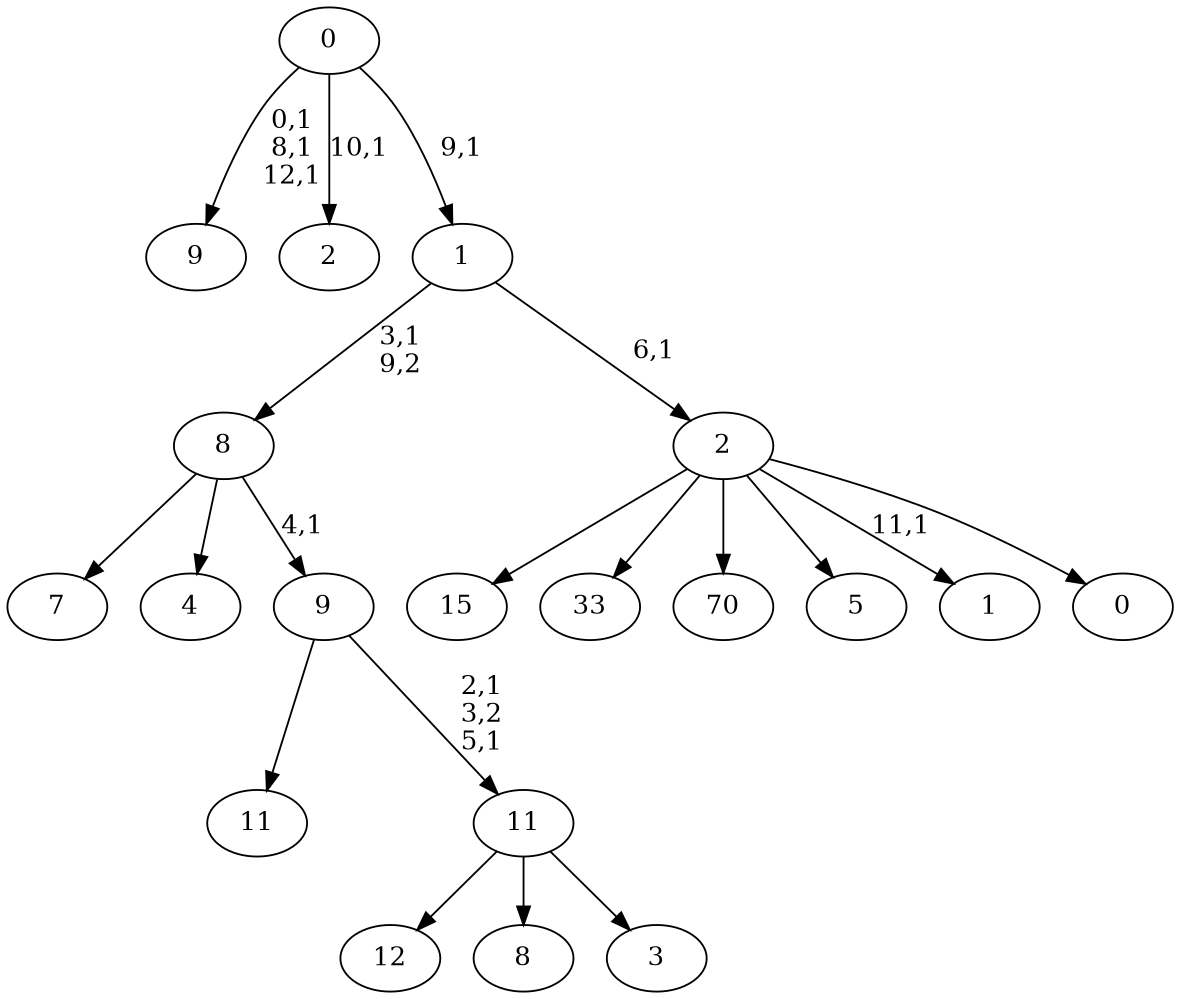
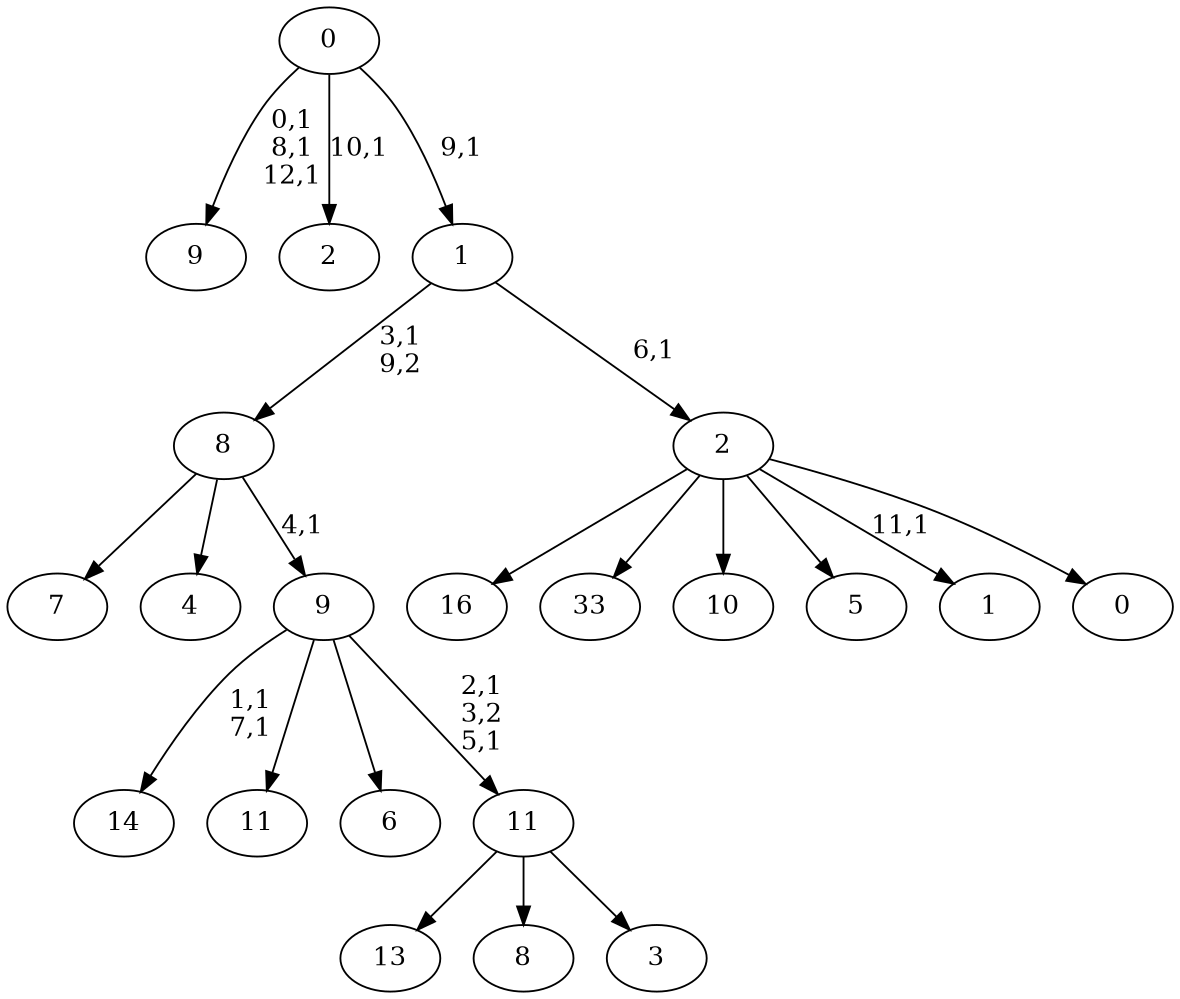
(457, 607) -> (457, 607)
(723, 607) -> (723, 607)
none -> (124, 823)
none -> (390, 823)
(390, 958) -> (390, 958)
